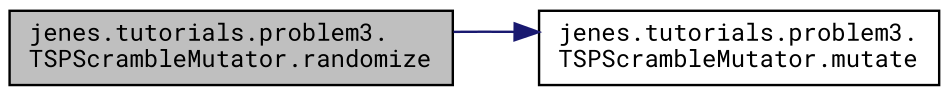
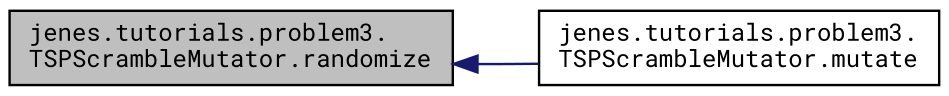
(484, 32) -> (508, 64)
